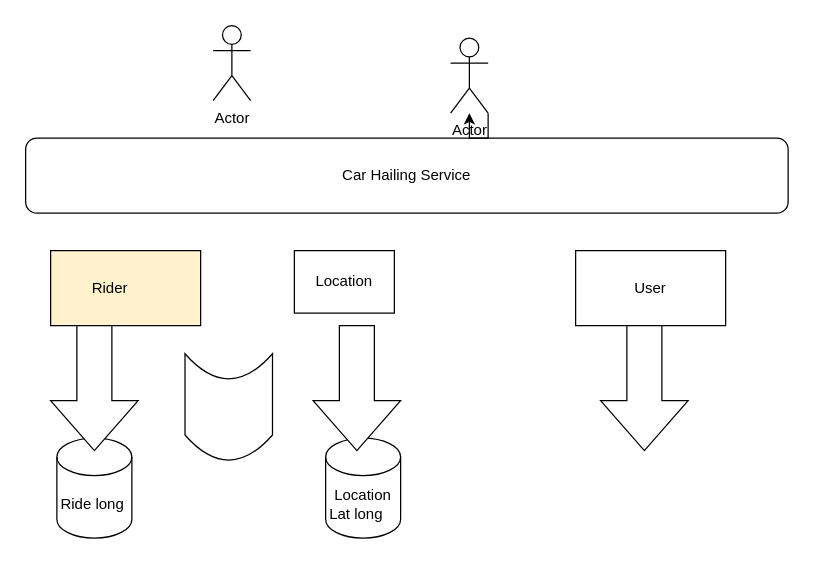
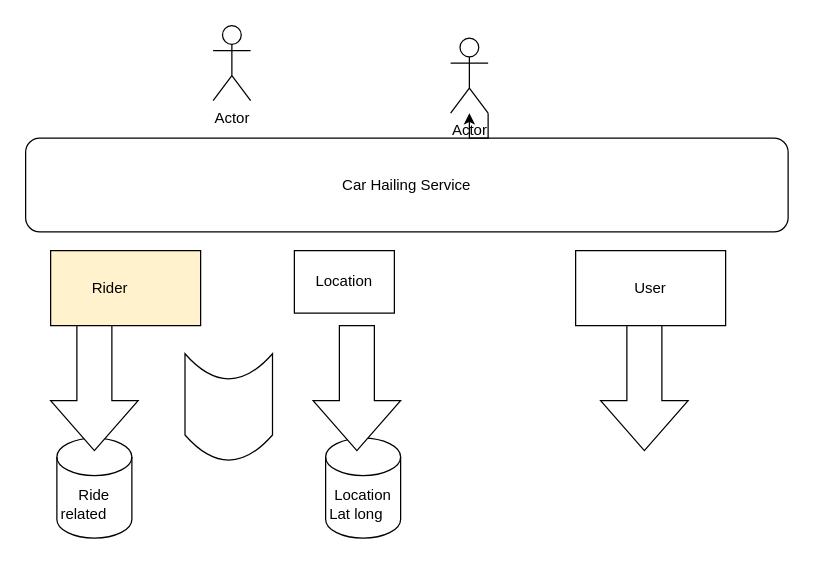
(407, 176) -> (407, 185)
(94, 504) -> (94, 504)
